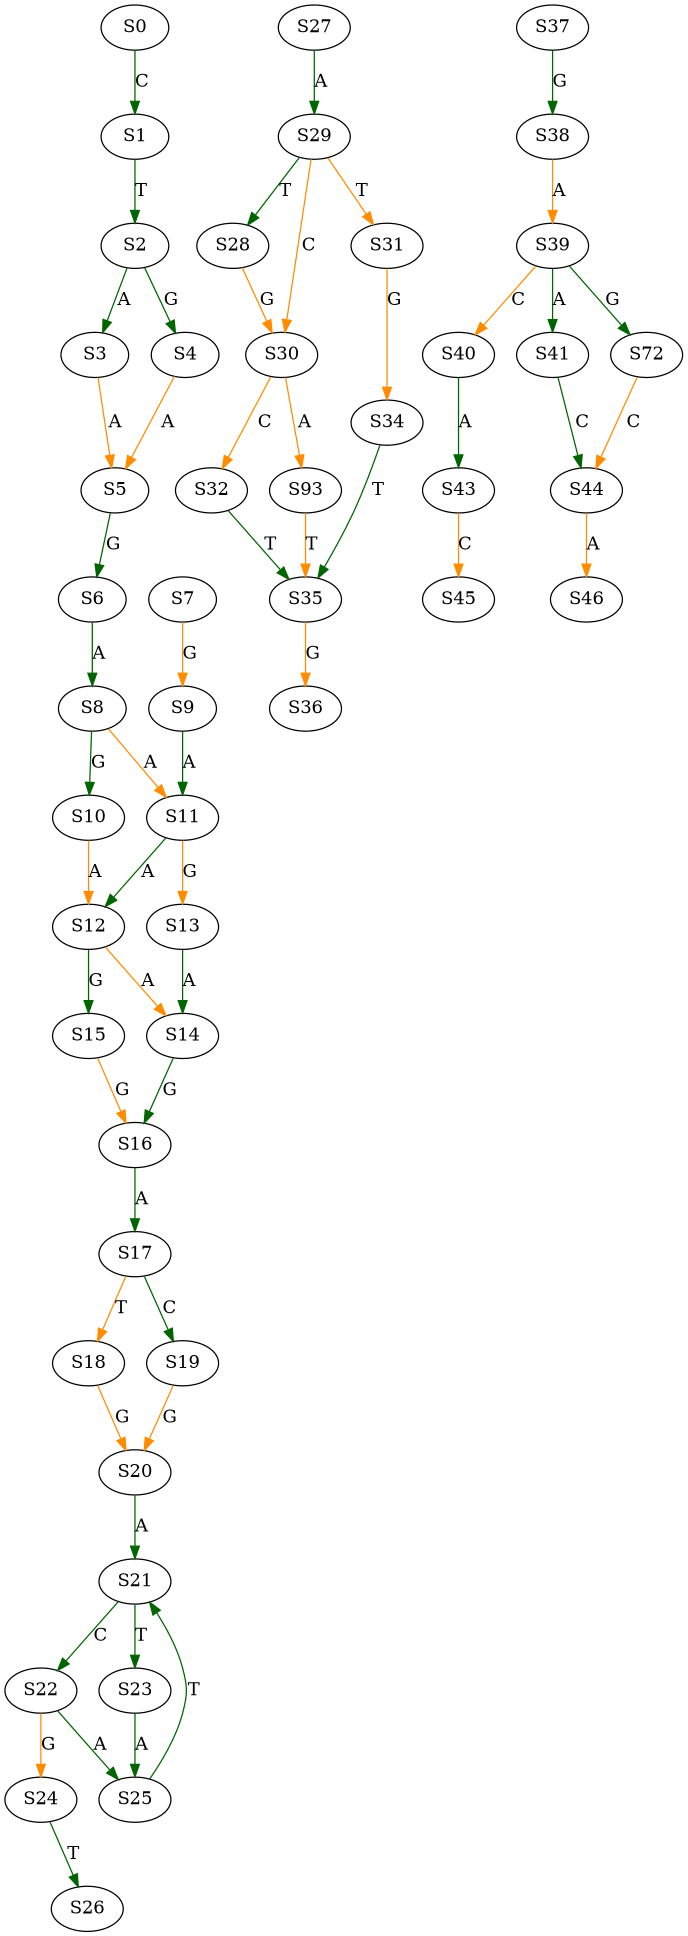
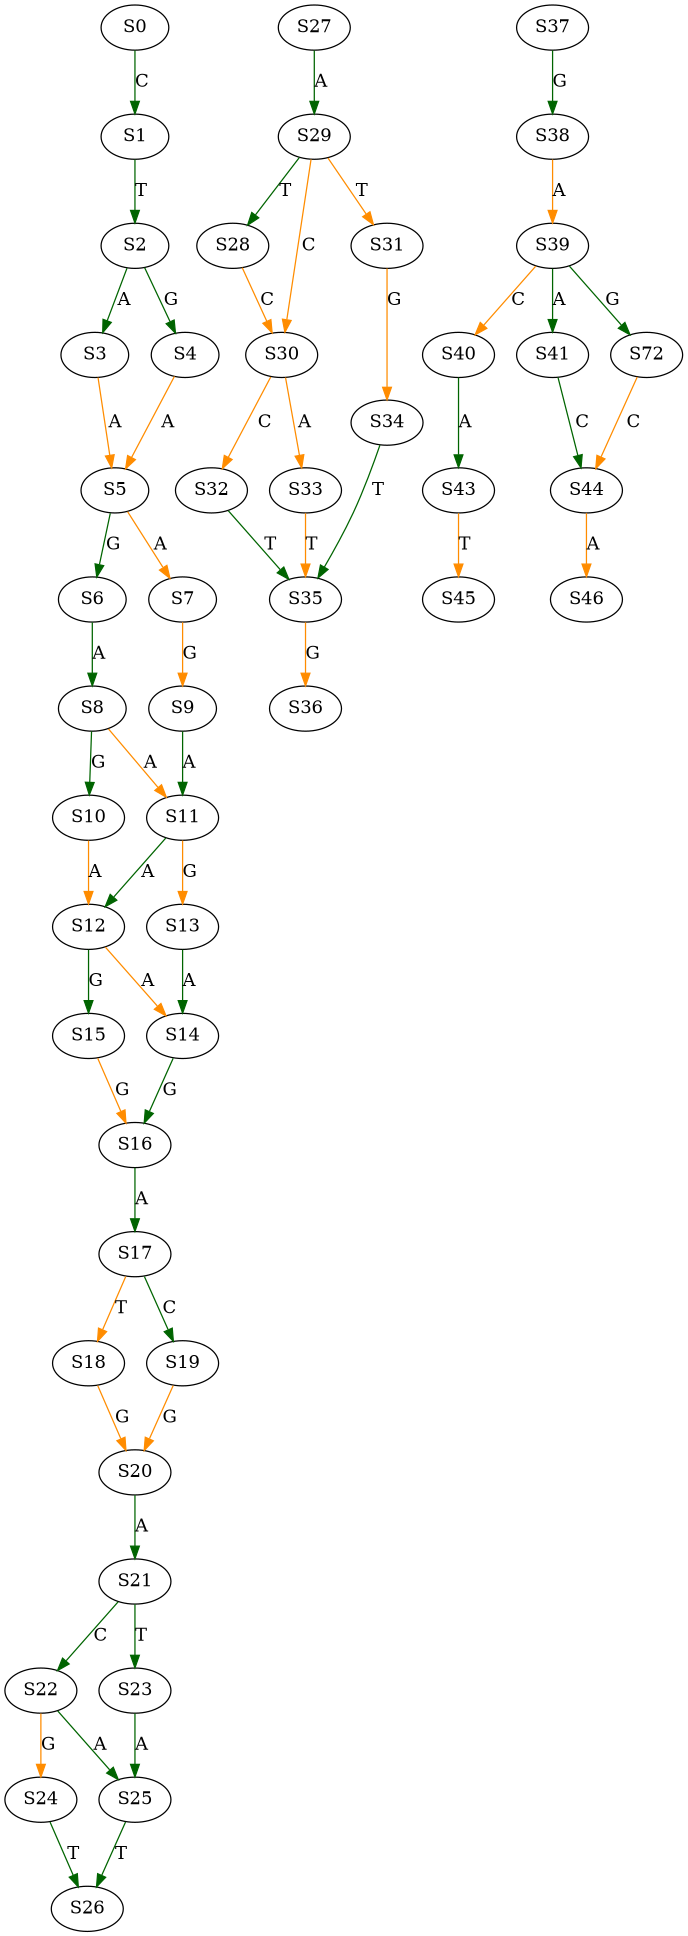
(267, 300) -> (267, 300)
(306, 490) -> (306, 490)
none -> (145, 539)
(465, 545) -> (465, 545)
(186, 1697) -> (114, 1849)
